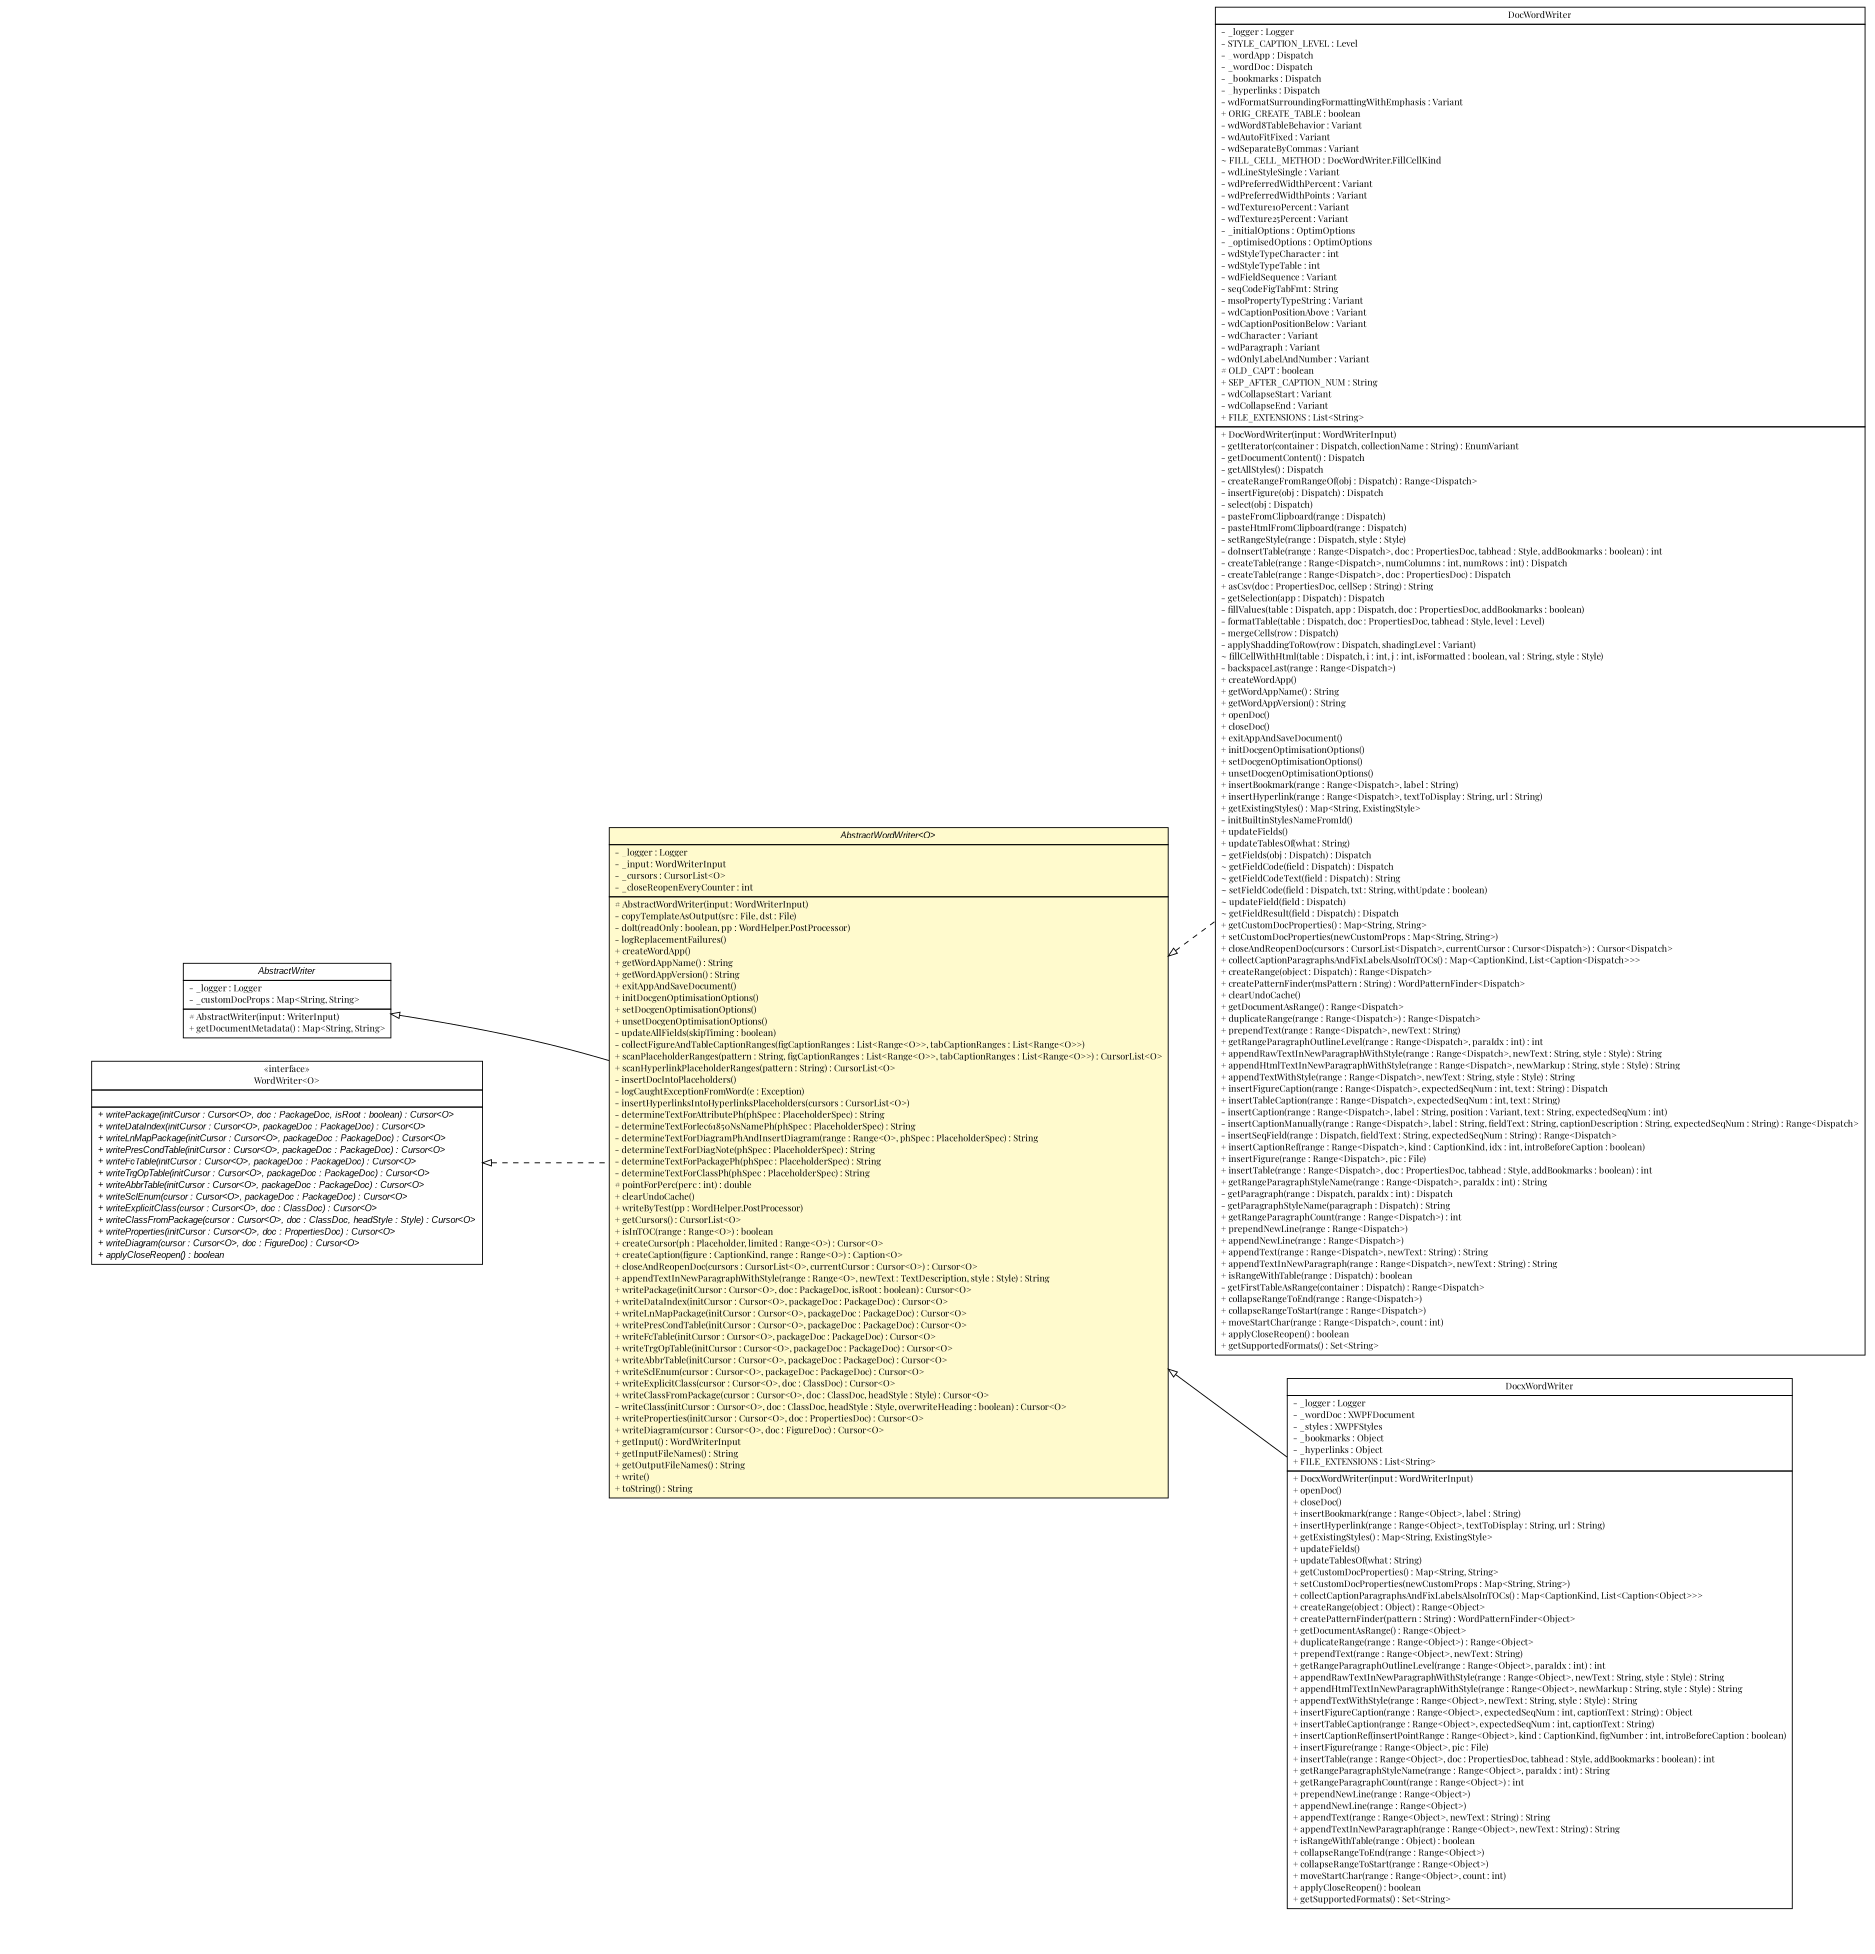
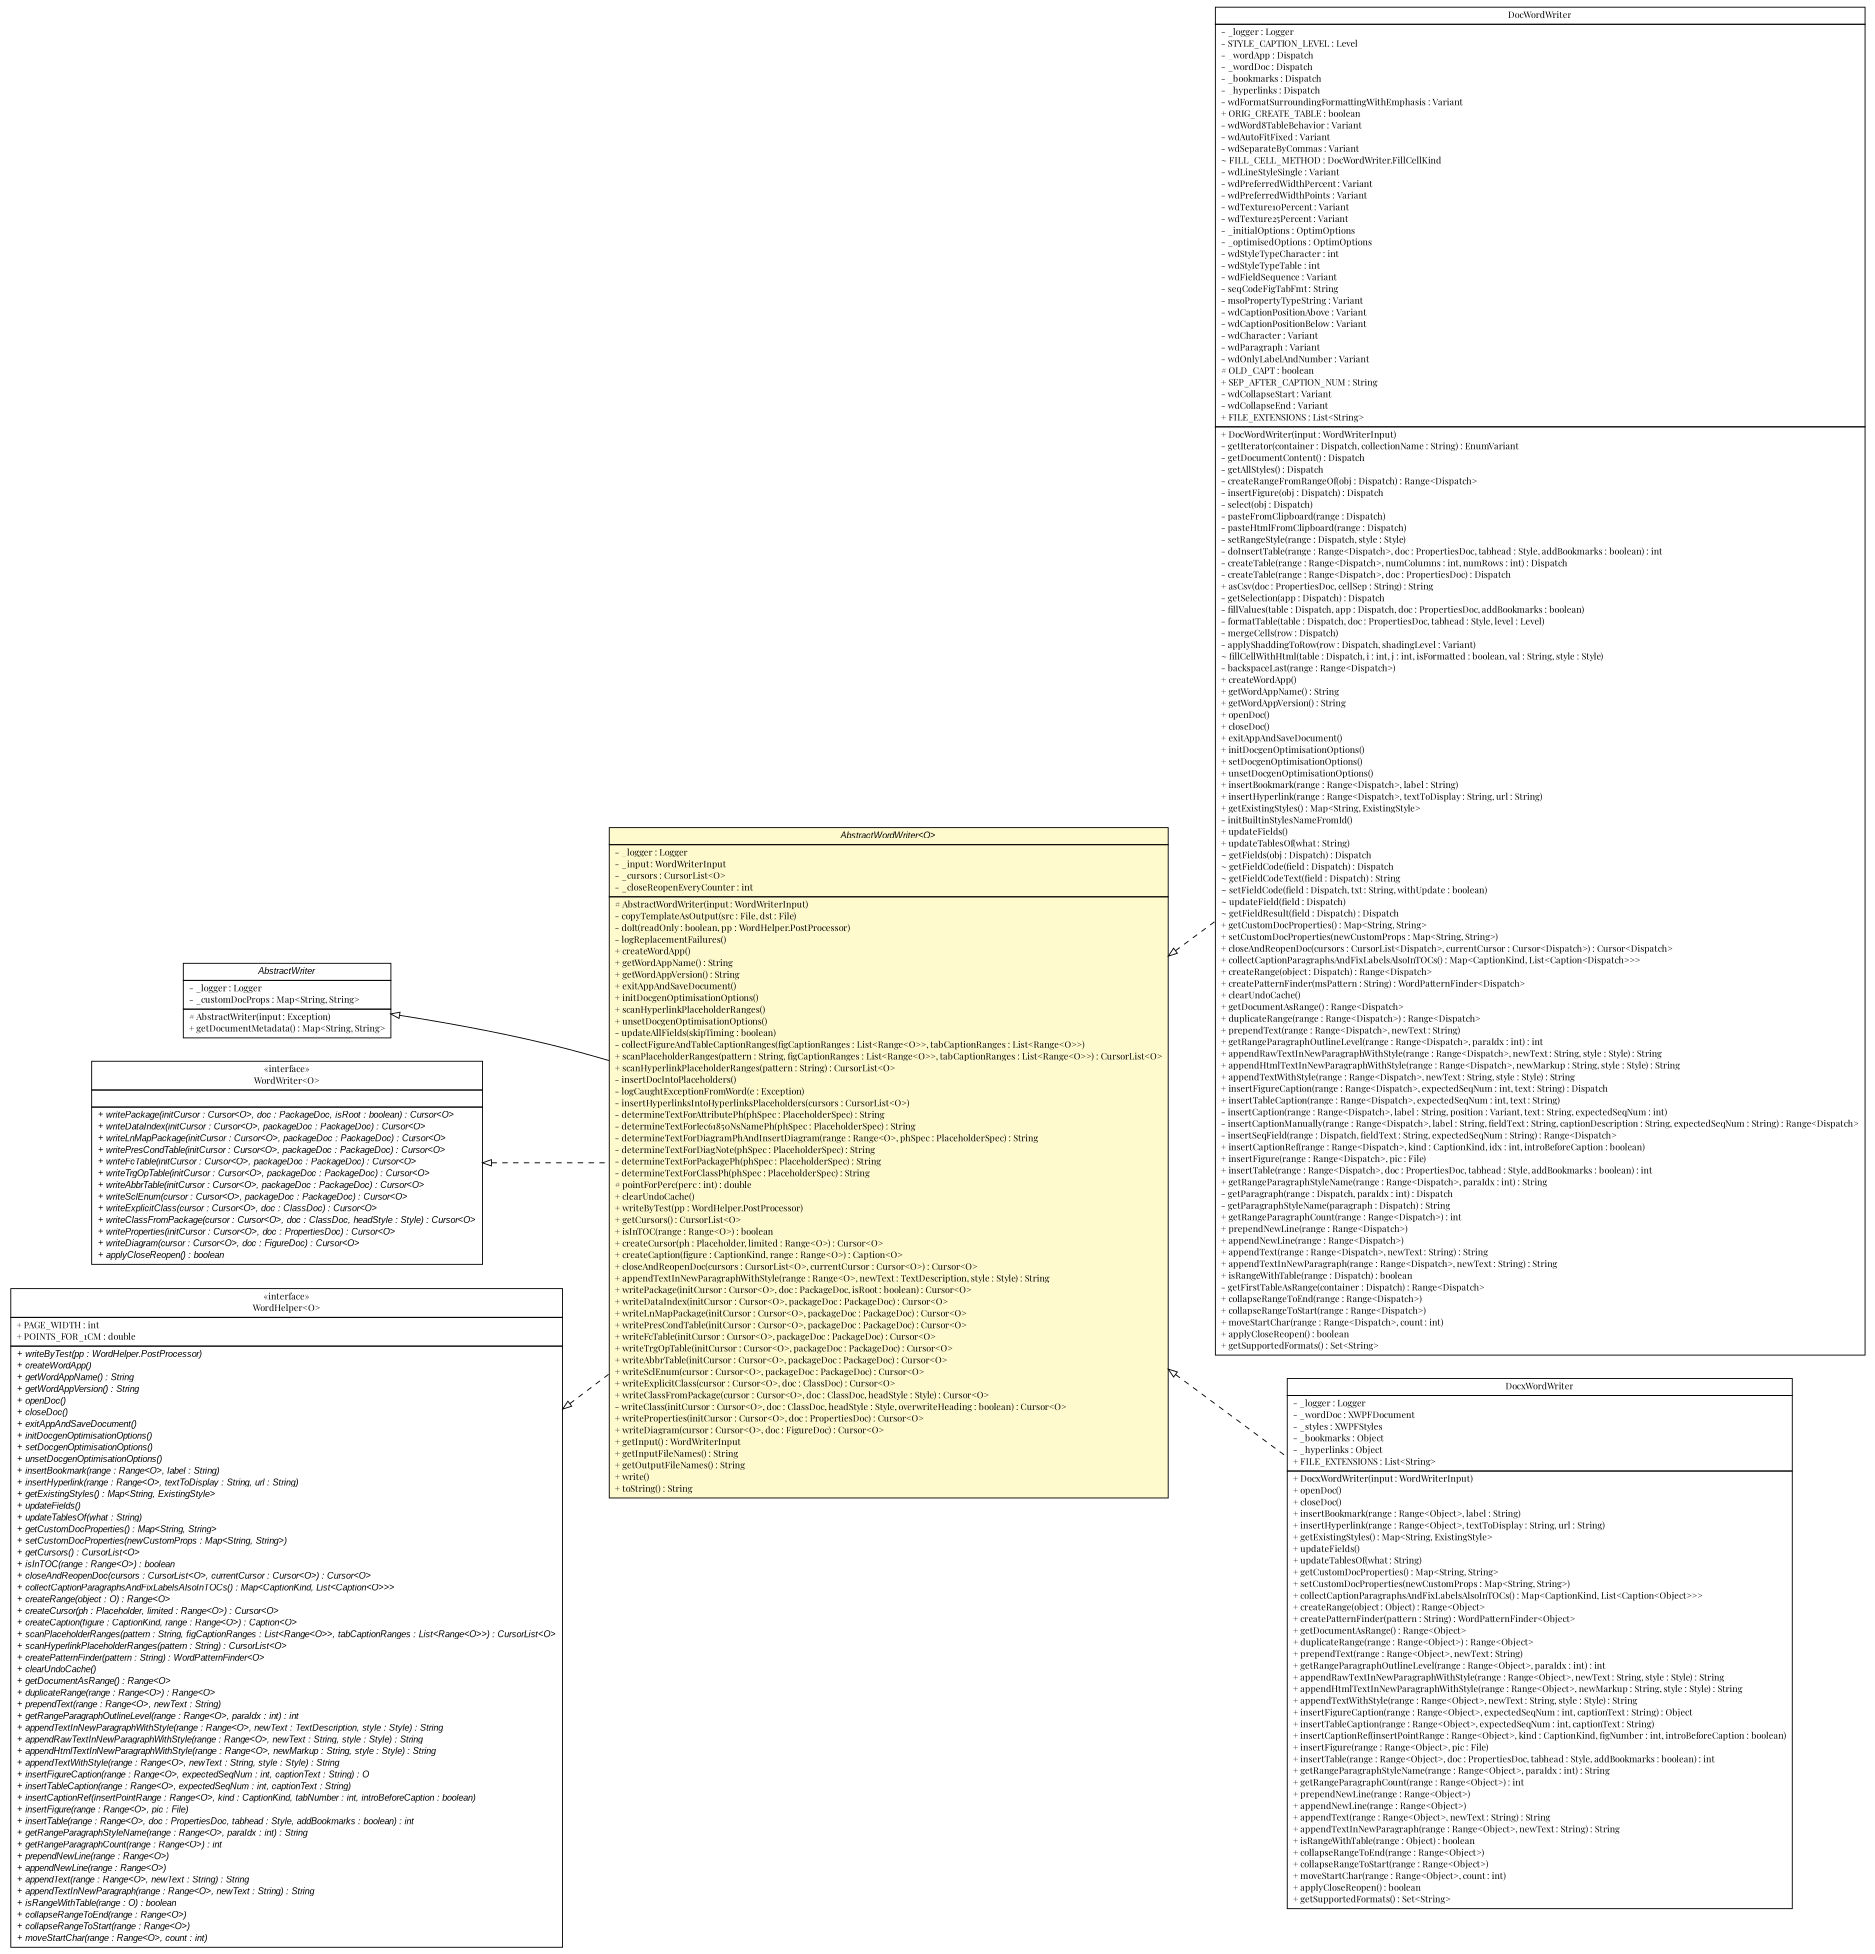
(686, 1010) -> (690, 1010)
(264, 1017) -> (260, 1017)
(1231, 1416) -> (1231, 1416)
none -> (287, 1618)
